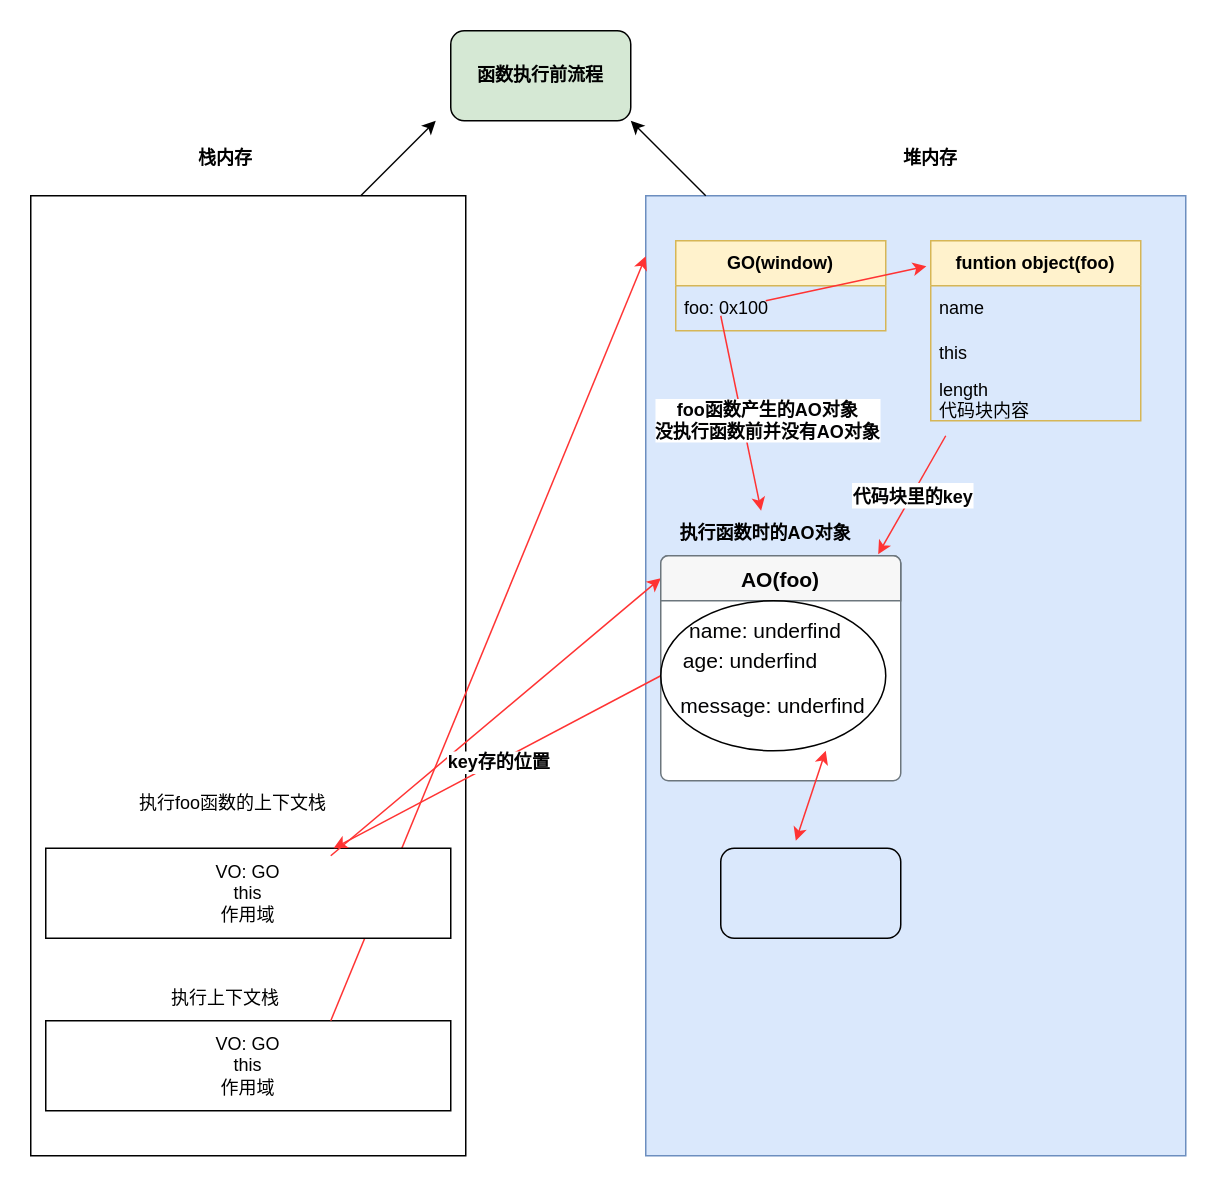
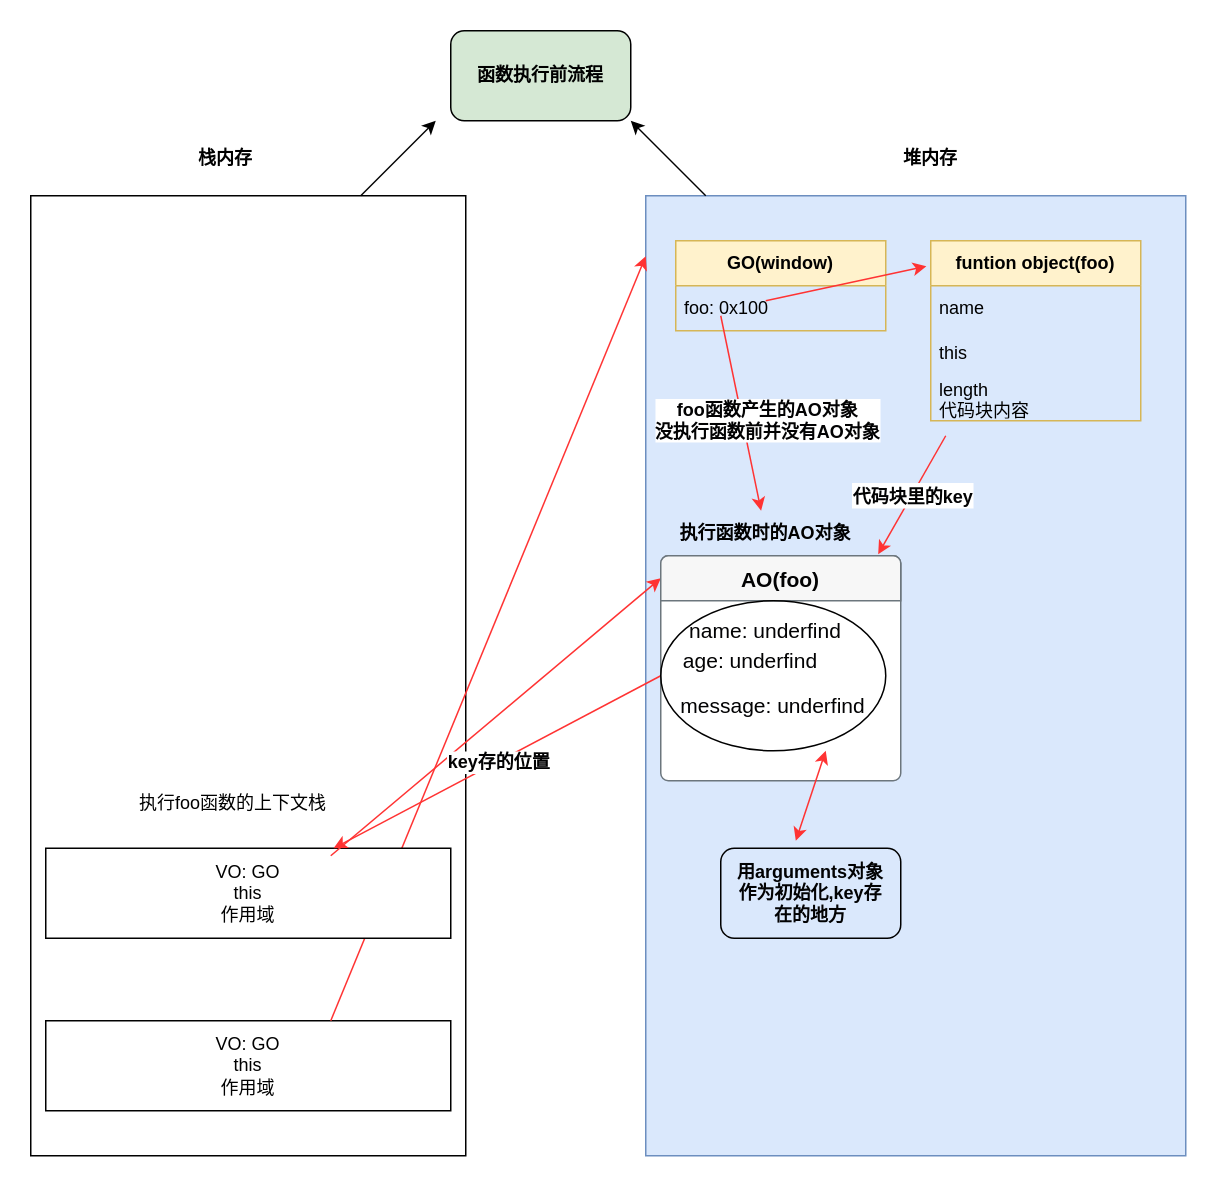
none -> (811, 893)
(226, 998) -> none
